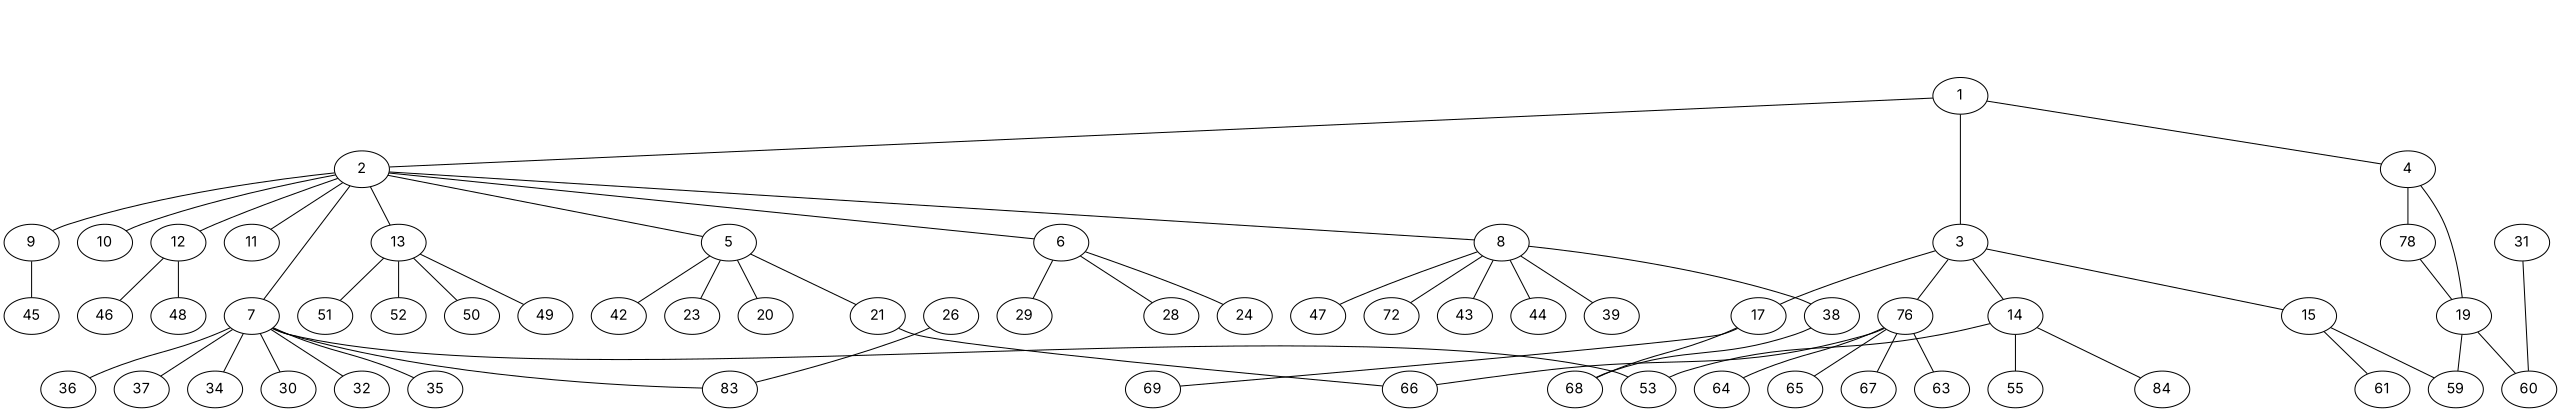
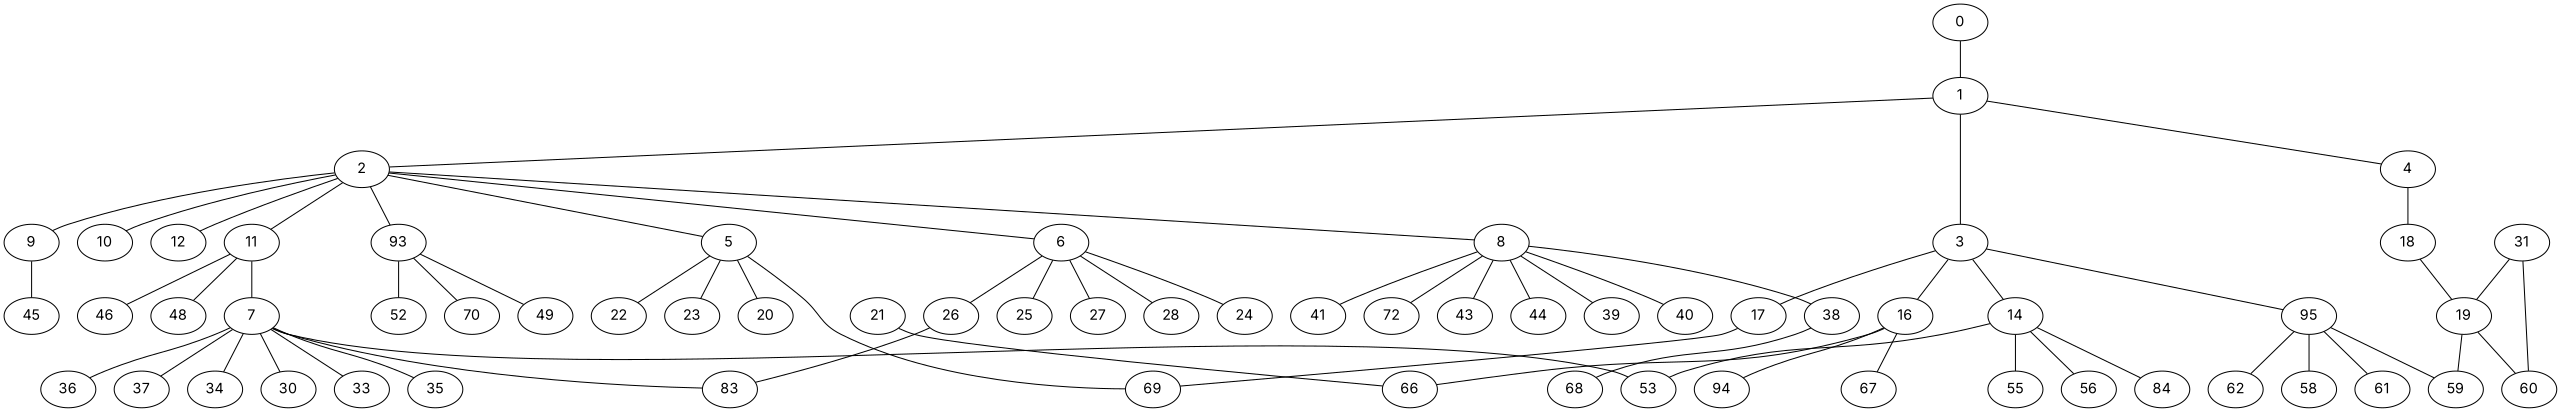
none -> (1960, 22)
(2450, 239) -> (2493, 279)
(307, 243) -> (252, 279)
(399, 243) -> (399, 243)
(2408, 243) -> (2408, 243)
(142, 279) -> (178, 279)
(178, 279) -> (215, 279)
(803, 279) -> (920, 364)
none -> (1006, 279)
(325, 316) -> none
(472, 316) -> (472, 316)
(619, 316) -> (619, 316)
(1025, 316) -> (1025, 316)
none -> (1098, 316)
(1318, 316) -> (1318, 316)
none -> (1685, 316)
(1905, 316) -> (1905, 316)
(2309, 316) -> (2309, 316)
(1681, 349) -> none
(362, 389) -> (362, 389)
(1722, 389) -> (1722, 389)
(1795, 389) -> none
(1942, 389) -> none
none -> (2089, 389)
none -> (2236, 389)
none -> (2309, 389)
